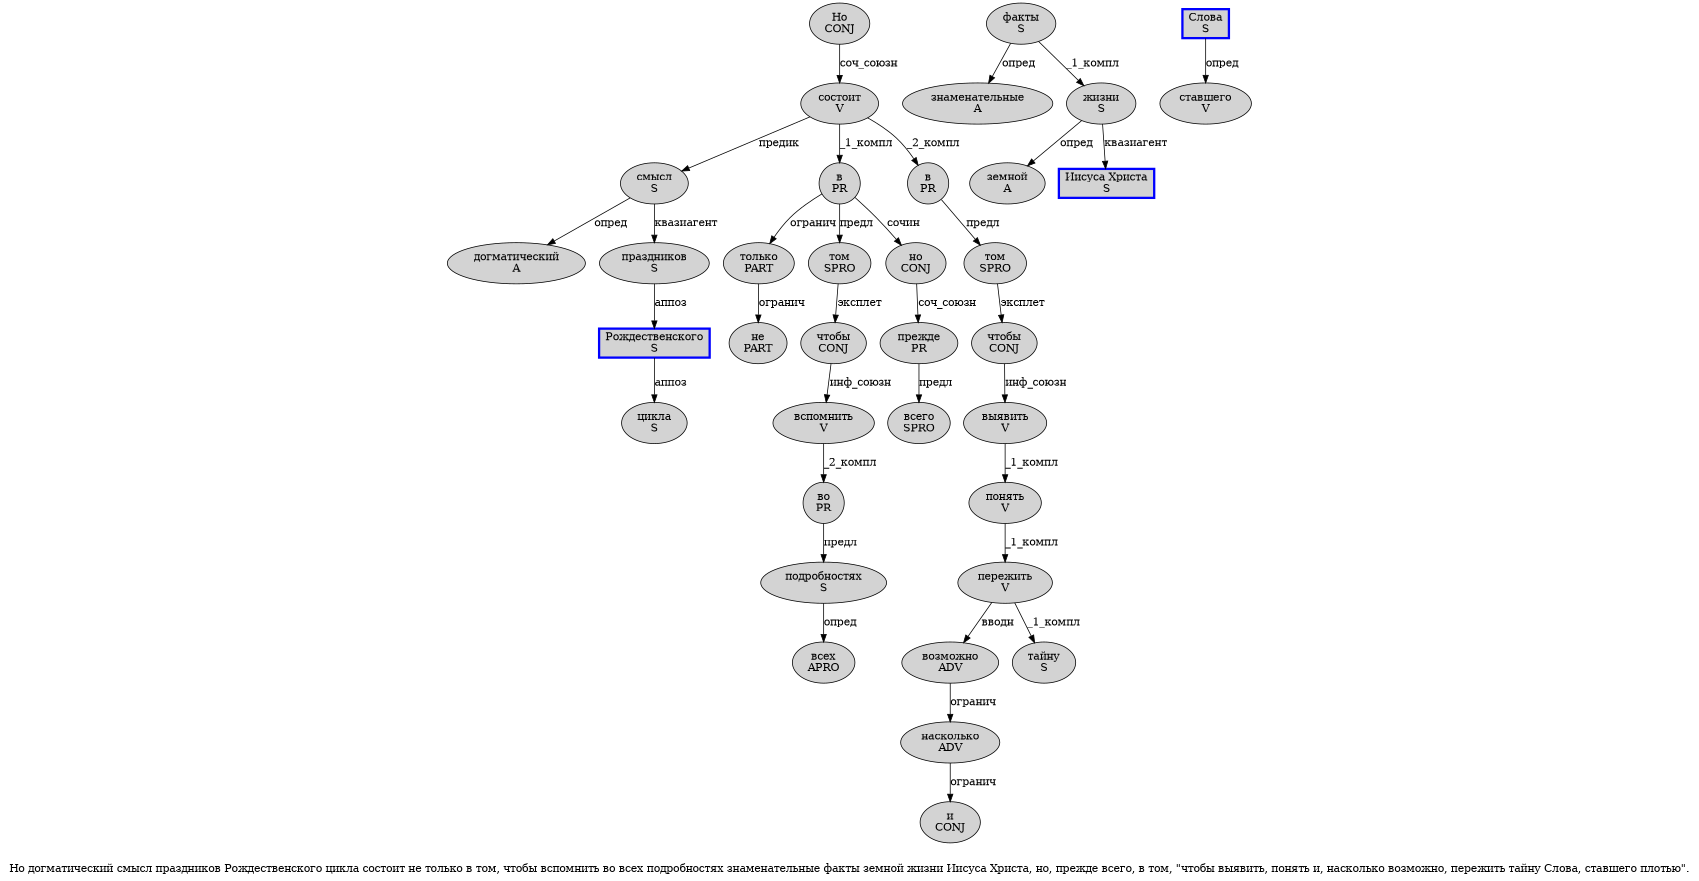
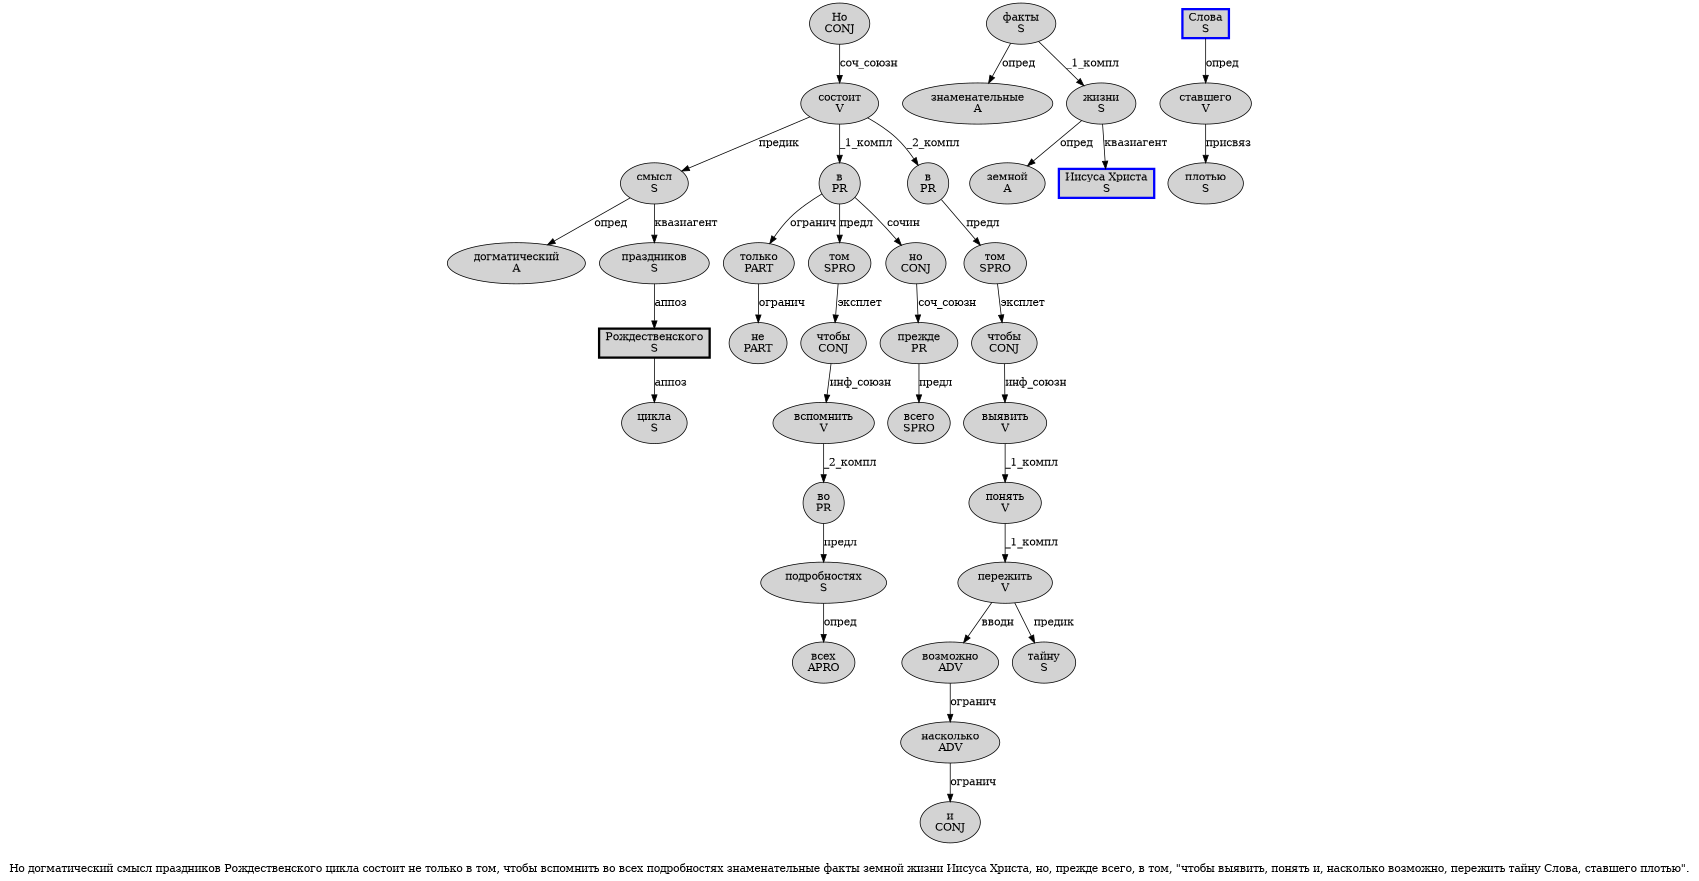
none -> (1206, 183)
(654, 343) -> (654, 343)
(1054, 623) -> (1054, 623)
